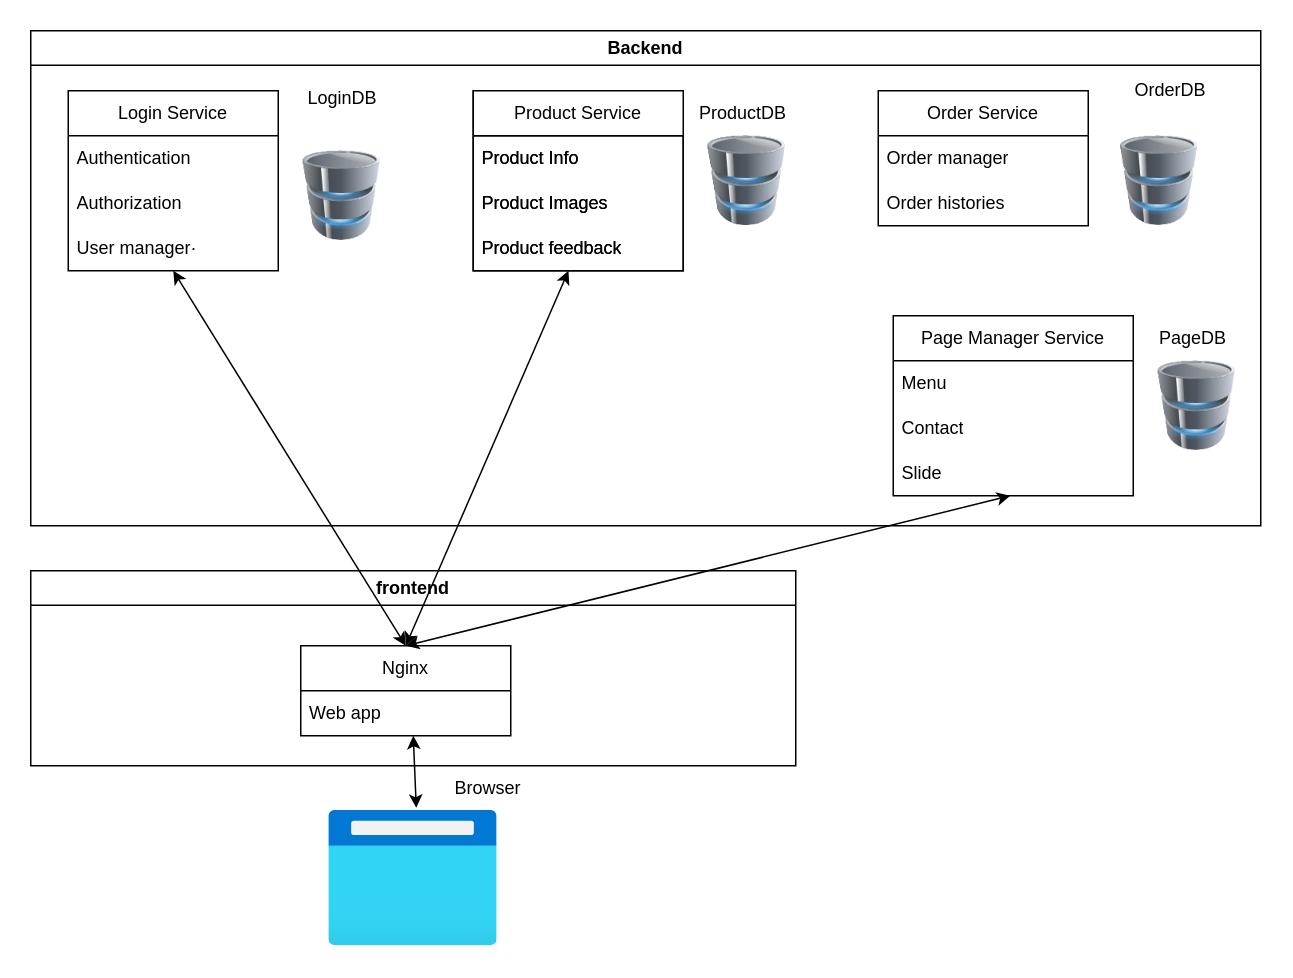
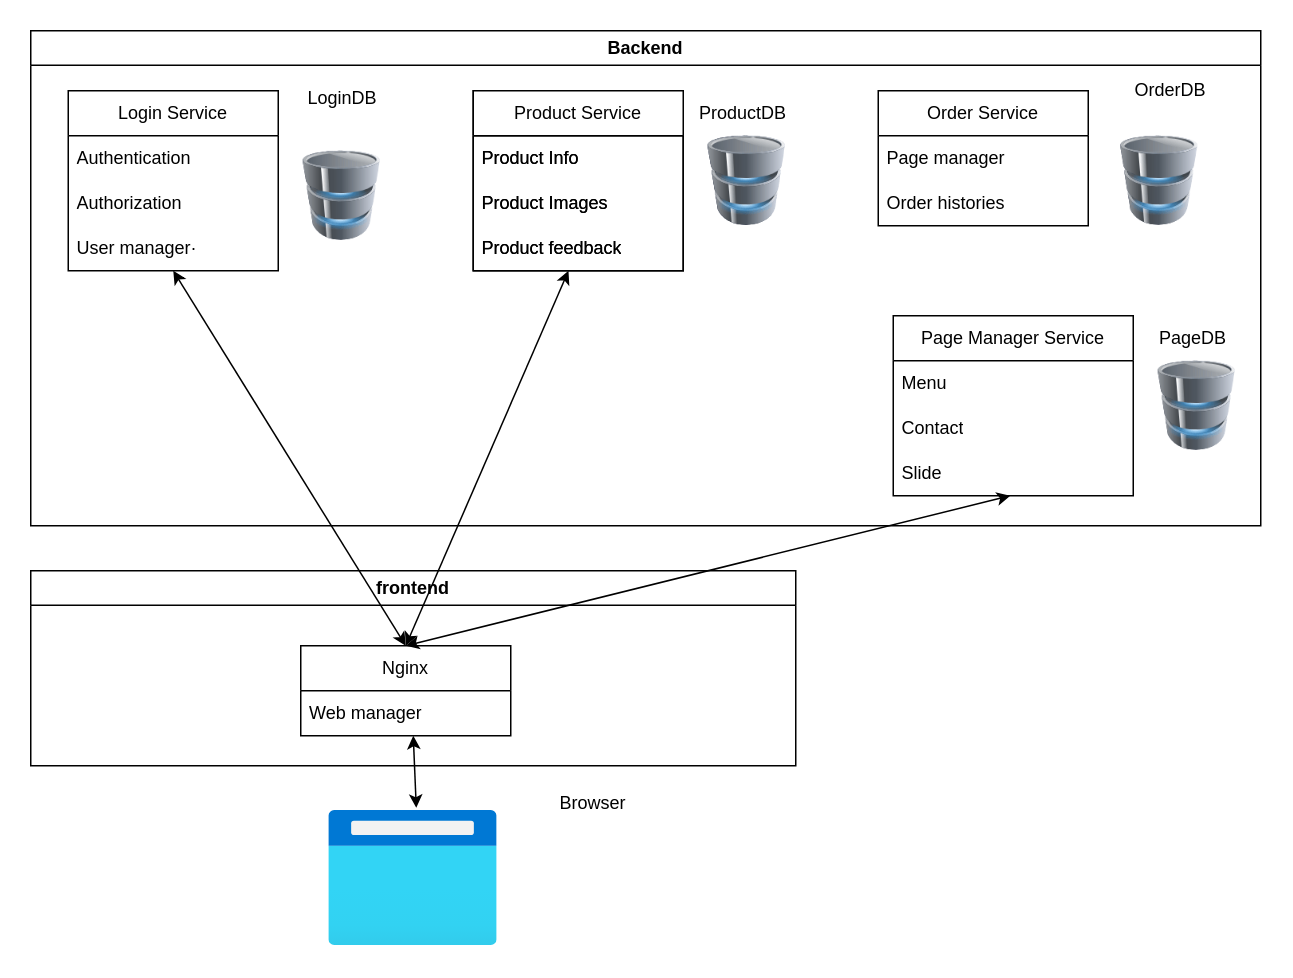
(950, 158) -> (945, 158)
(343, 713) -> (363, 713)
(488, 788) -> (593, 803)
